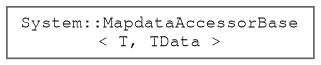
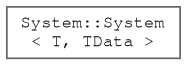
(160, 33) -> (93, 33)
